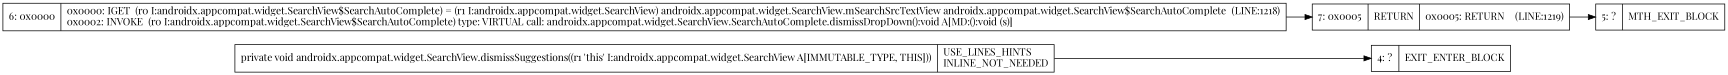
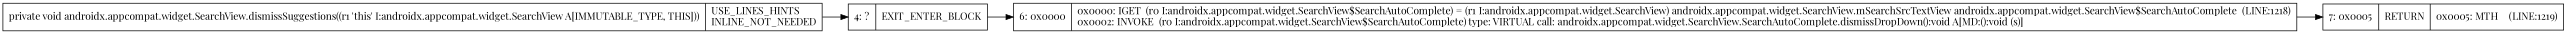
none -> (997, 17)
(1495, 17) -> (2497, 17)
(1660, 17) -> none
